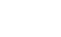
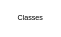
none -> (30, 18)
